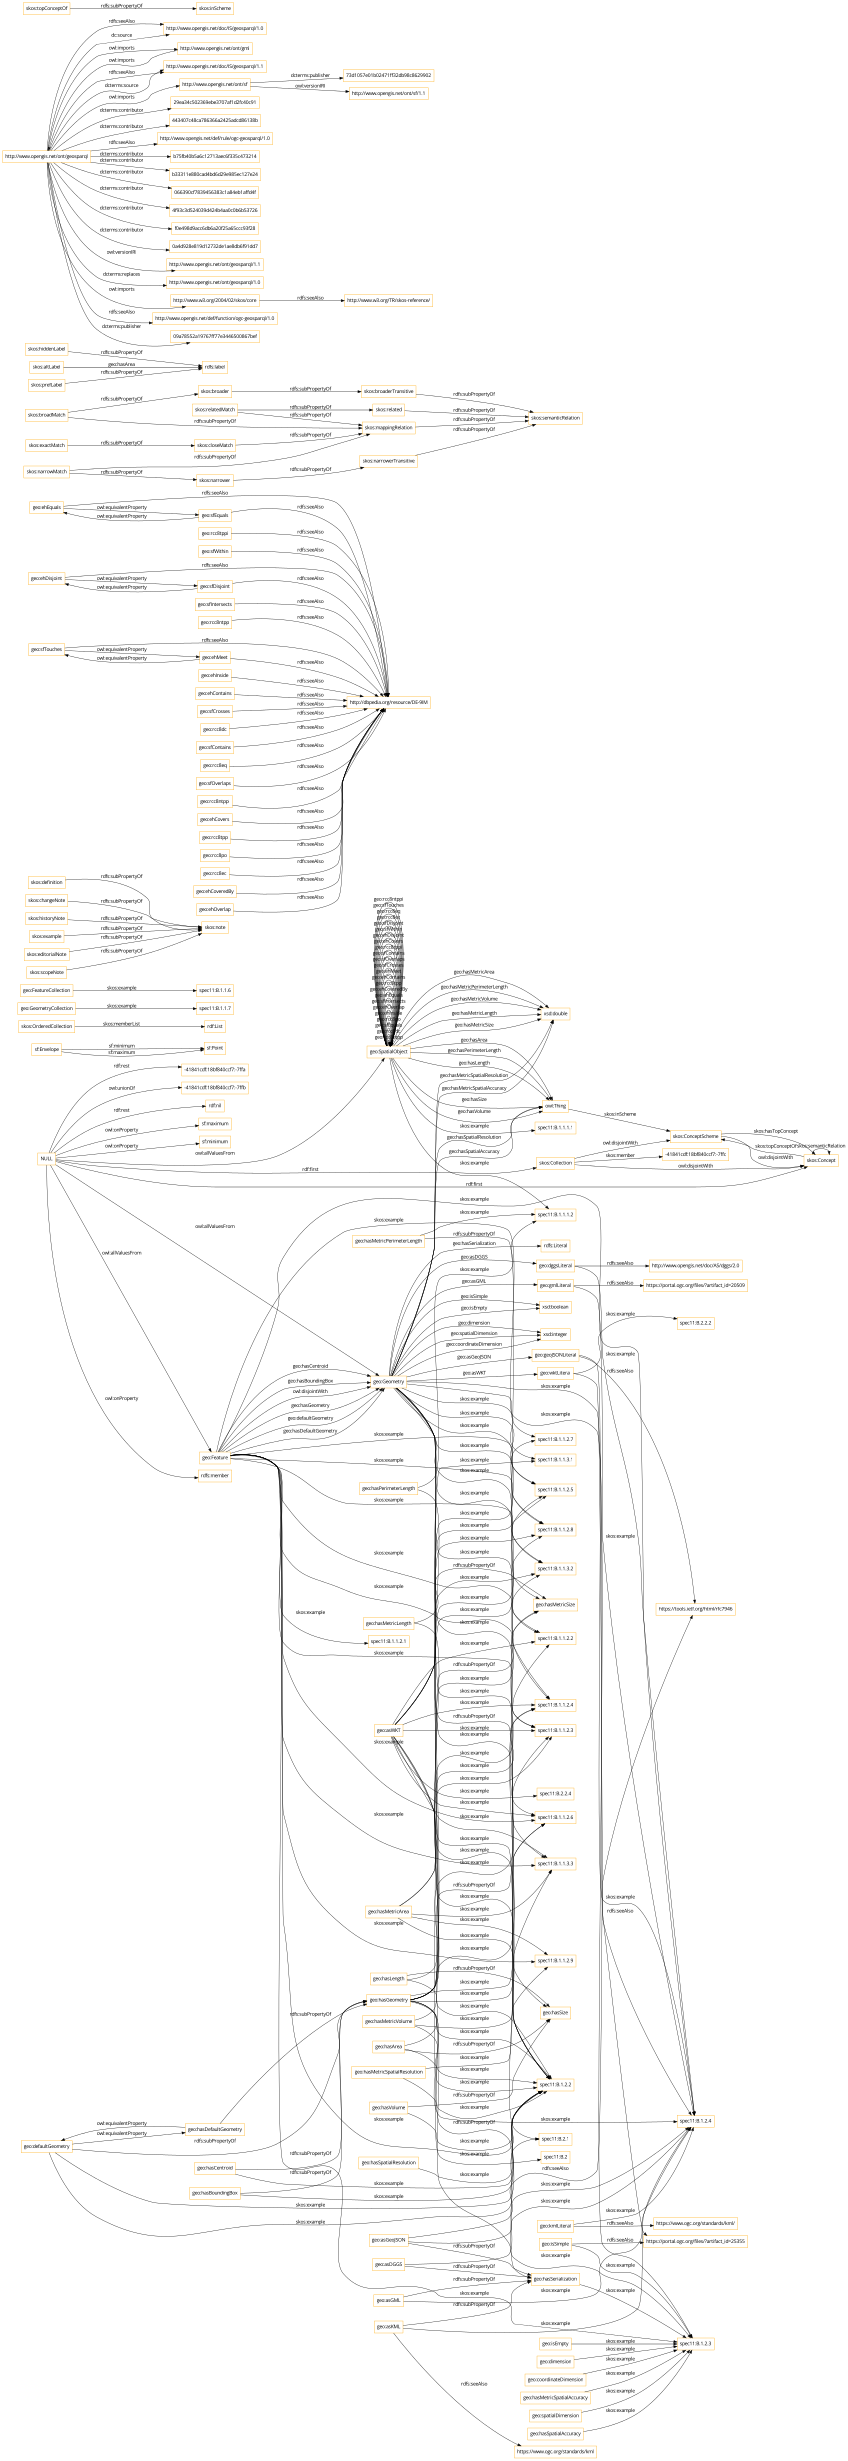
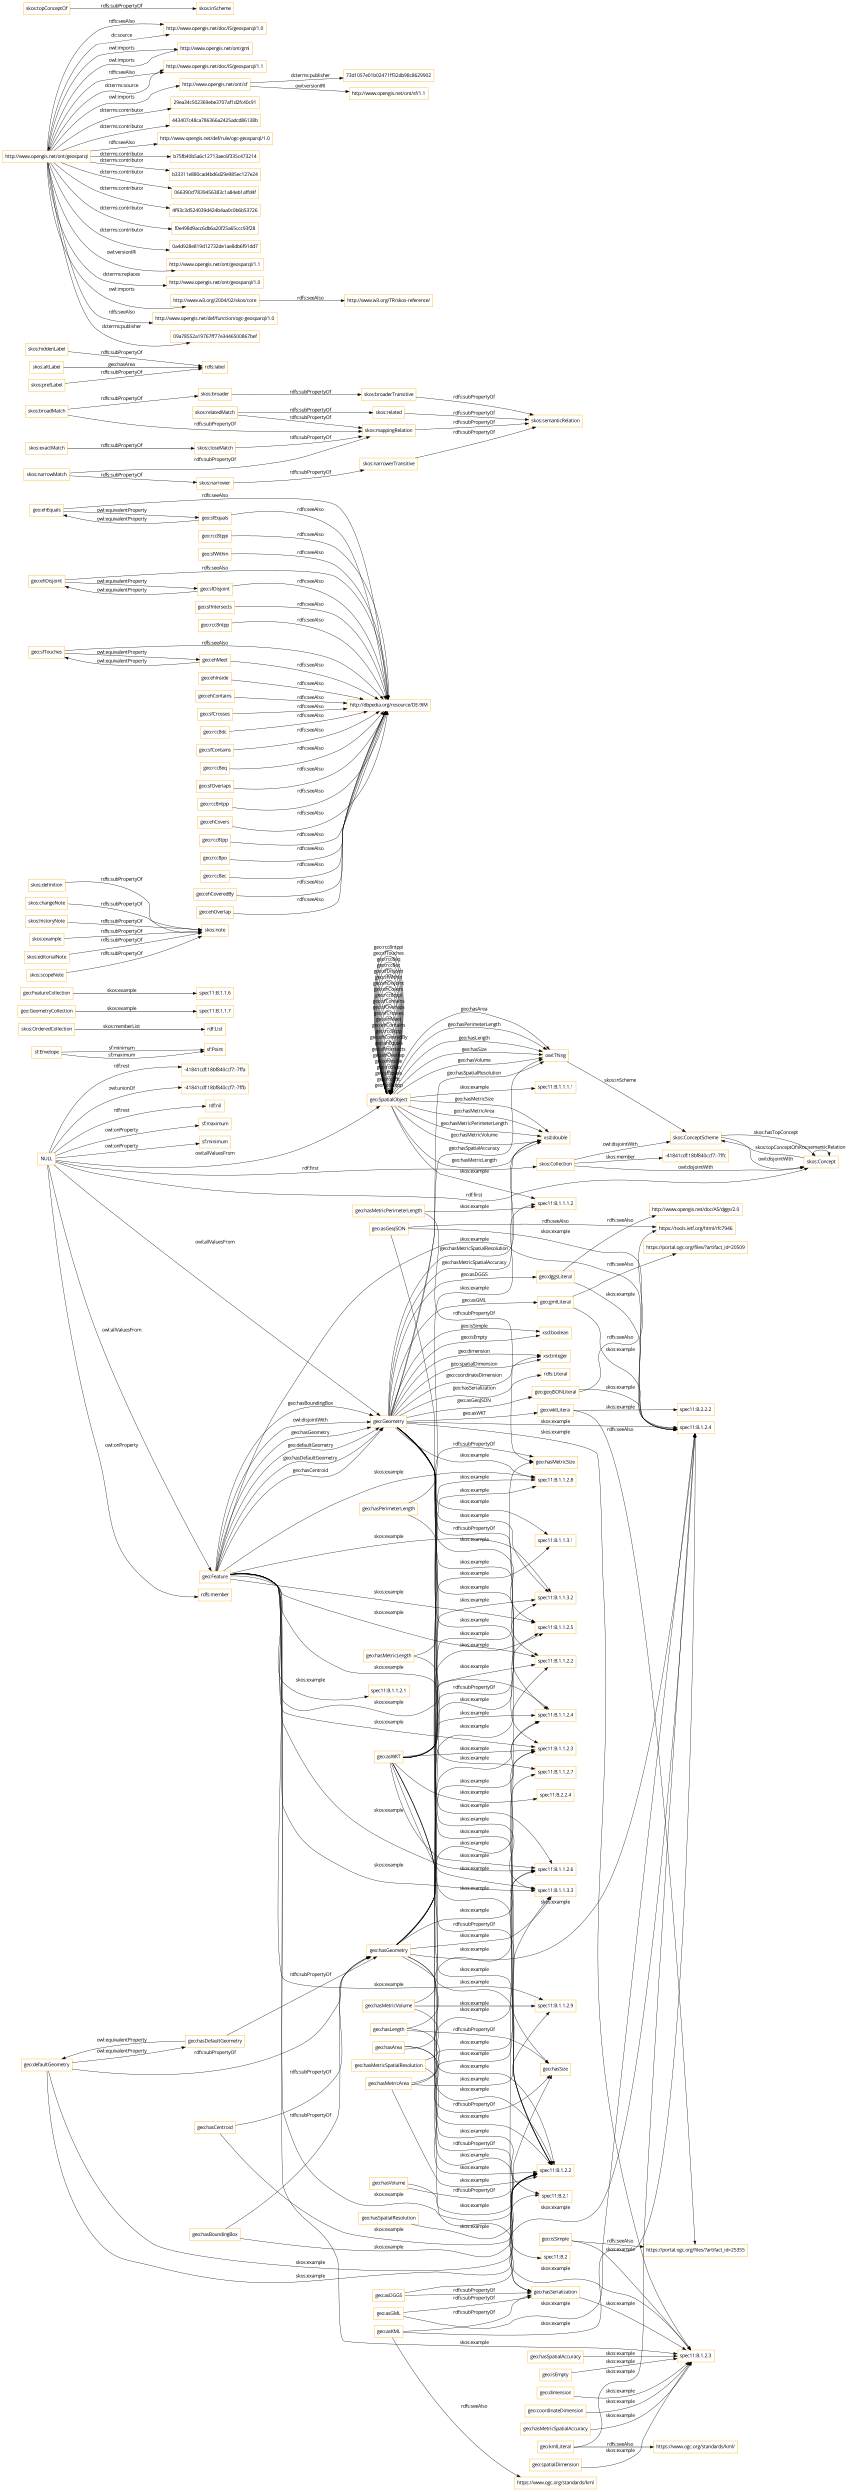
(443, 1673) -> none
